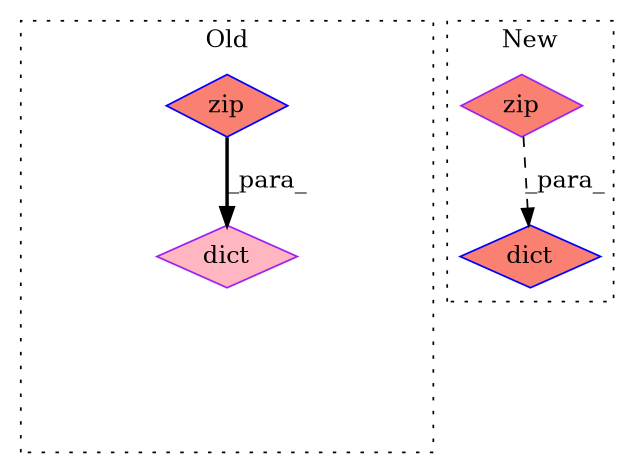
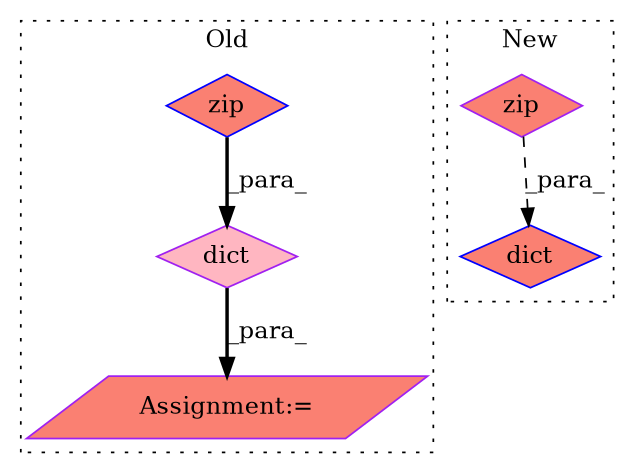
none -> (227, 407)
